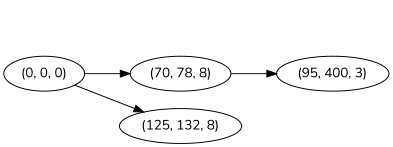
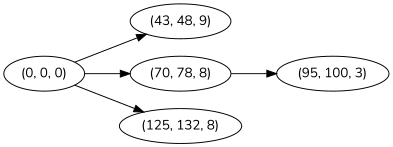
none -> (181, 21)
(333, 74) -> (333, 74)
